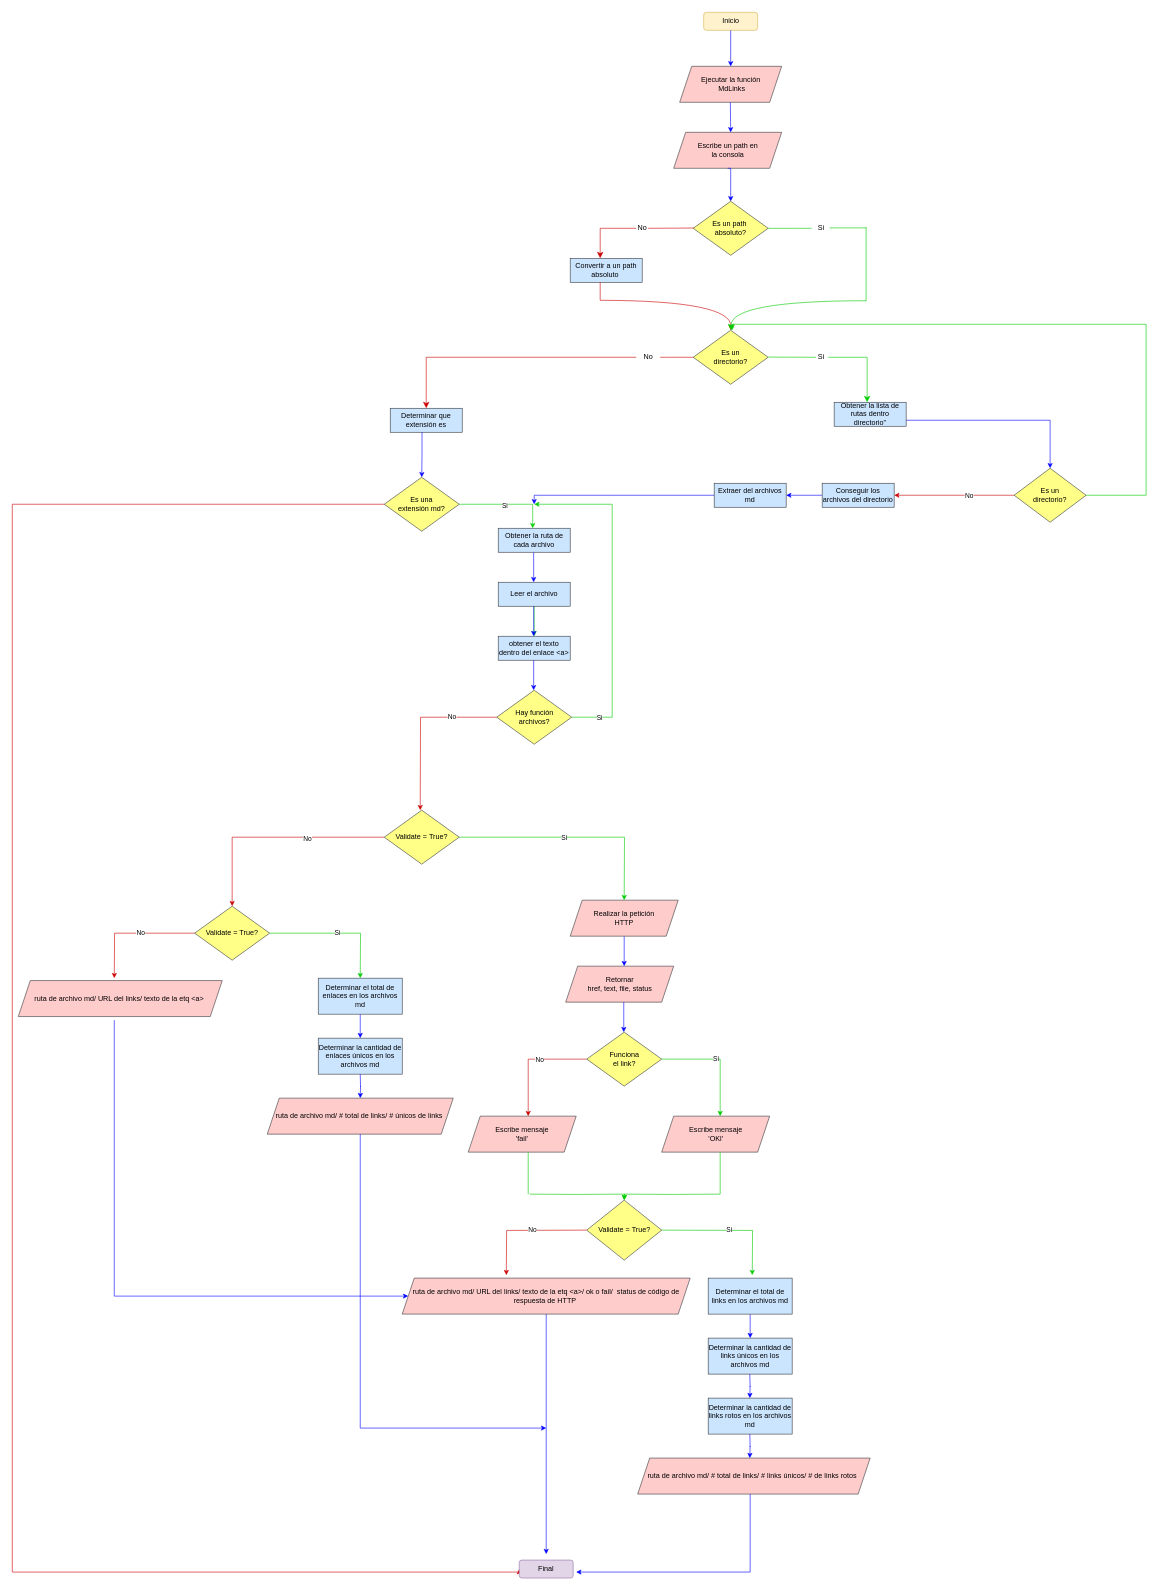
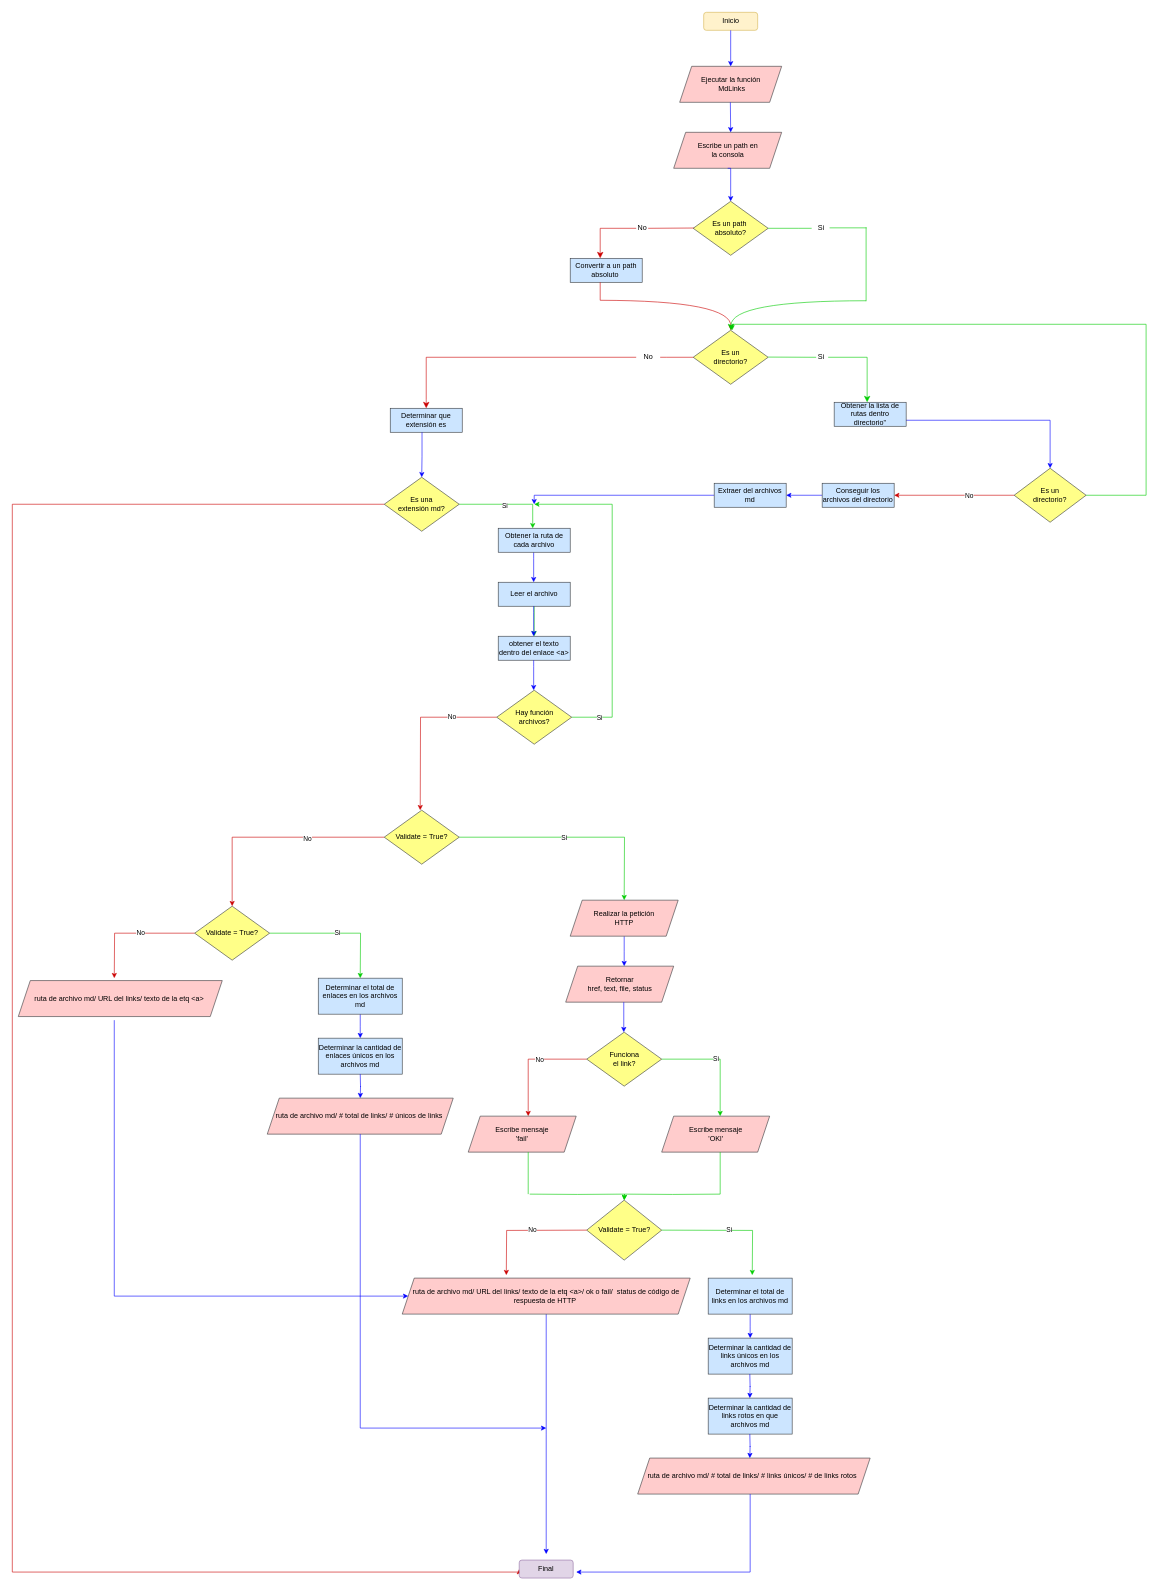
(750, 1416) -> (750, 1416)
